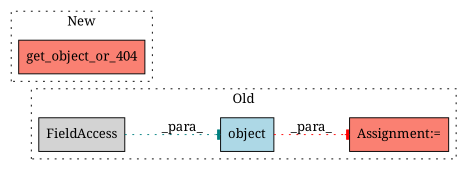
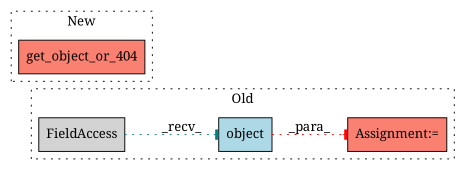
(183, 128) -> (182, 128)
